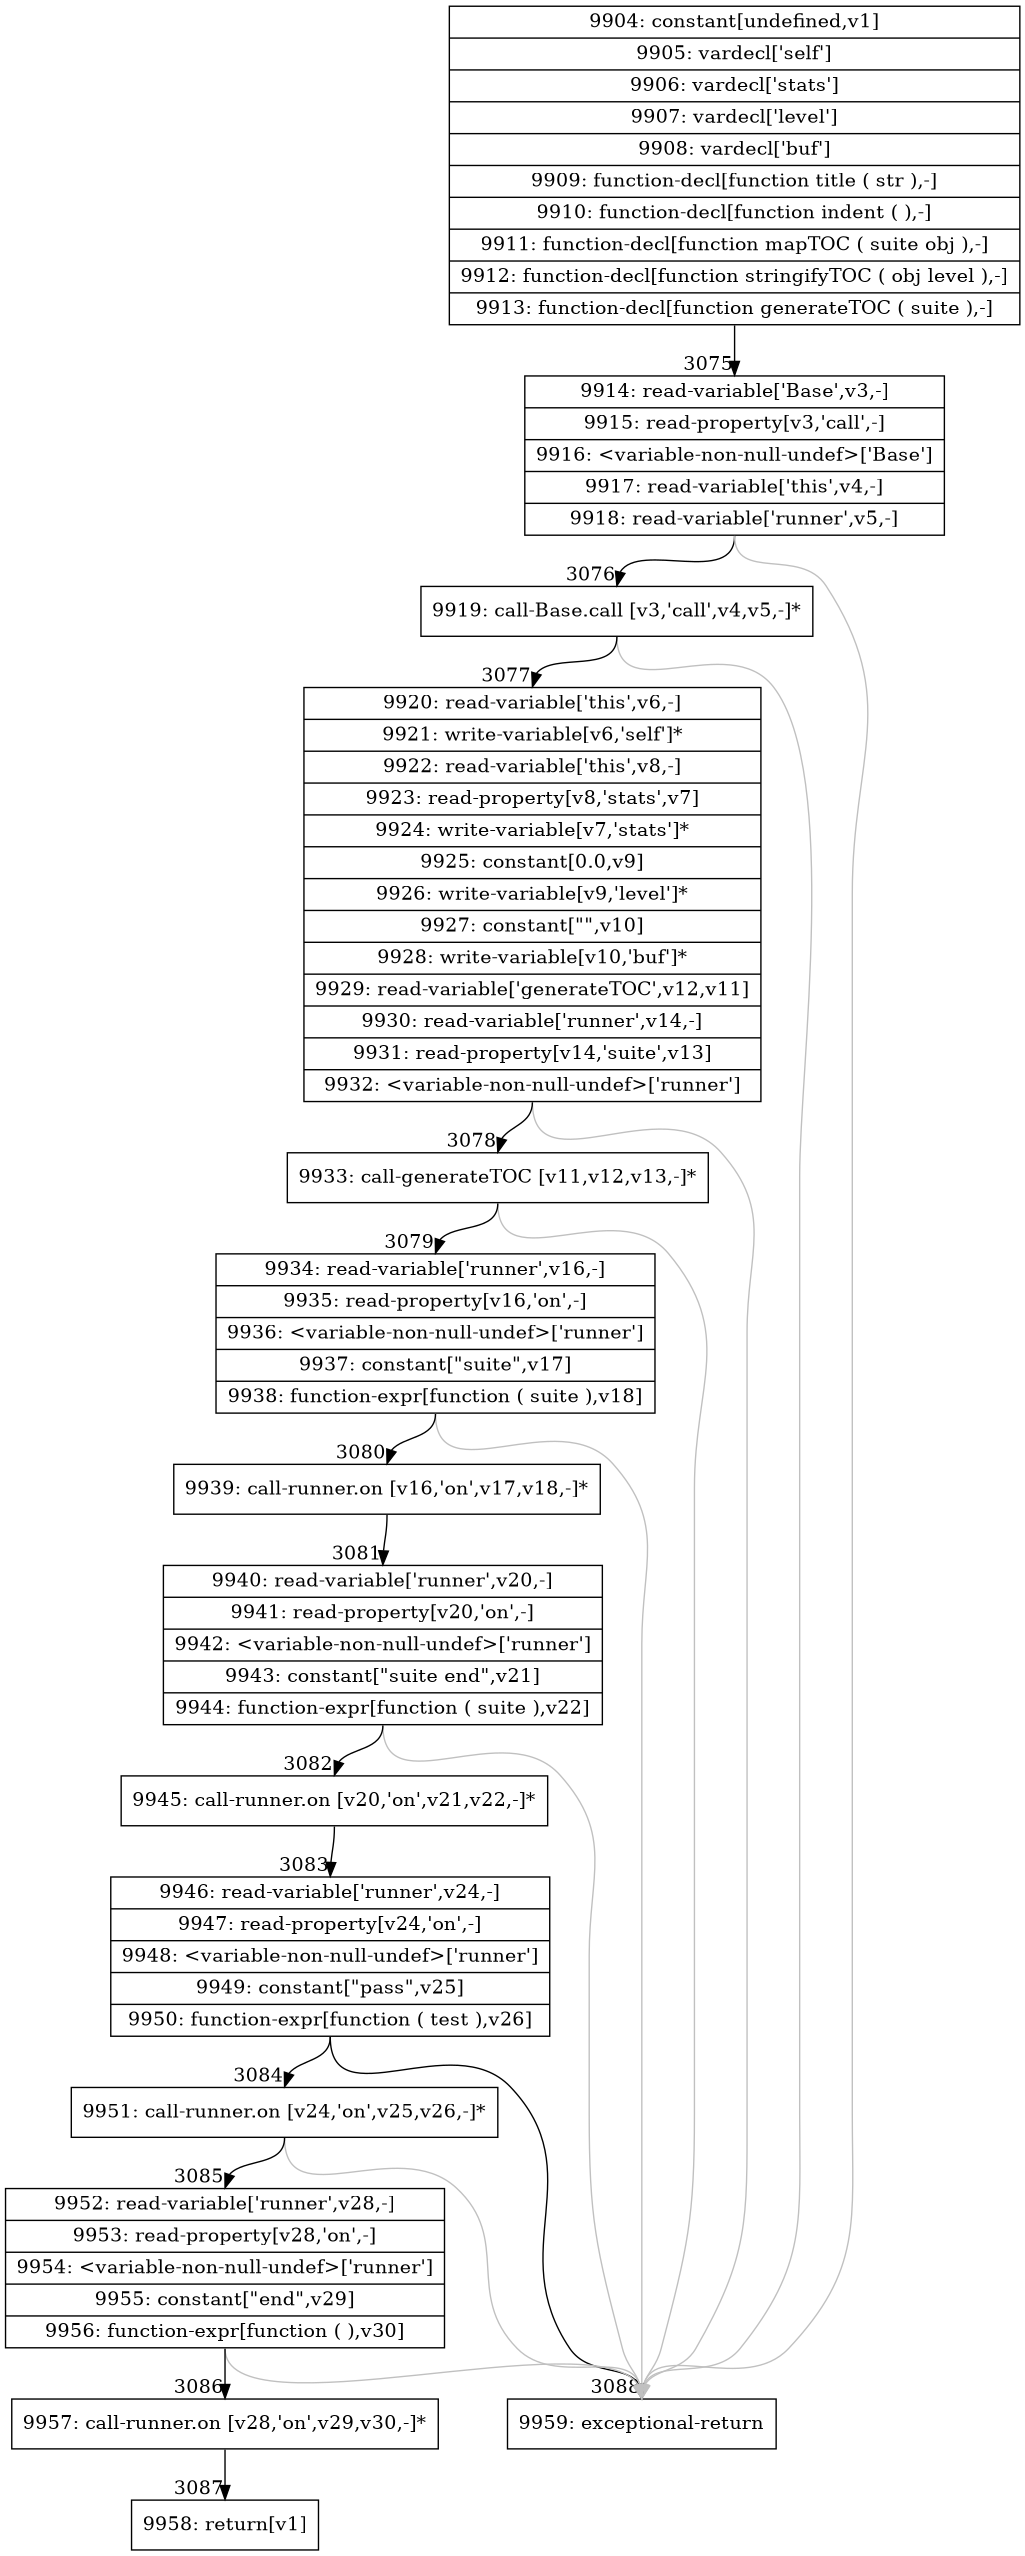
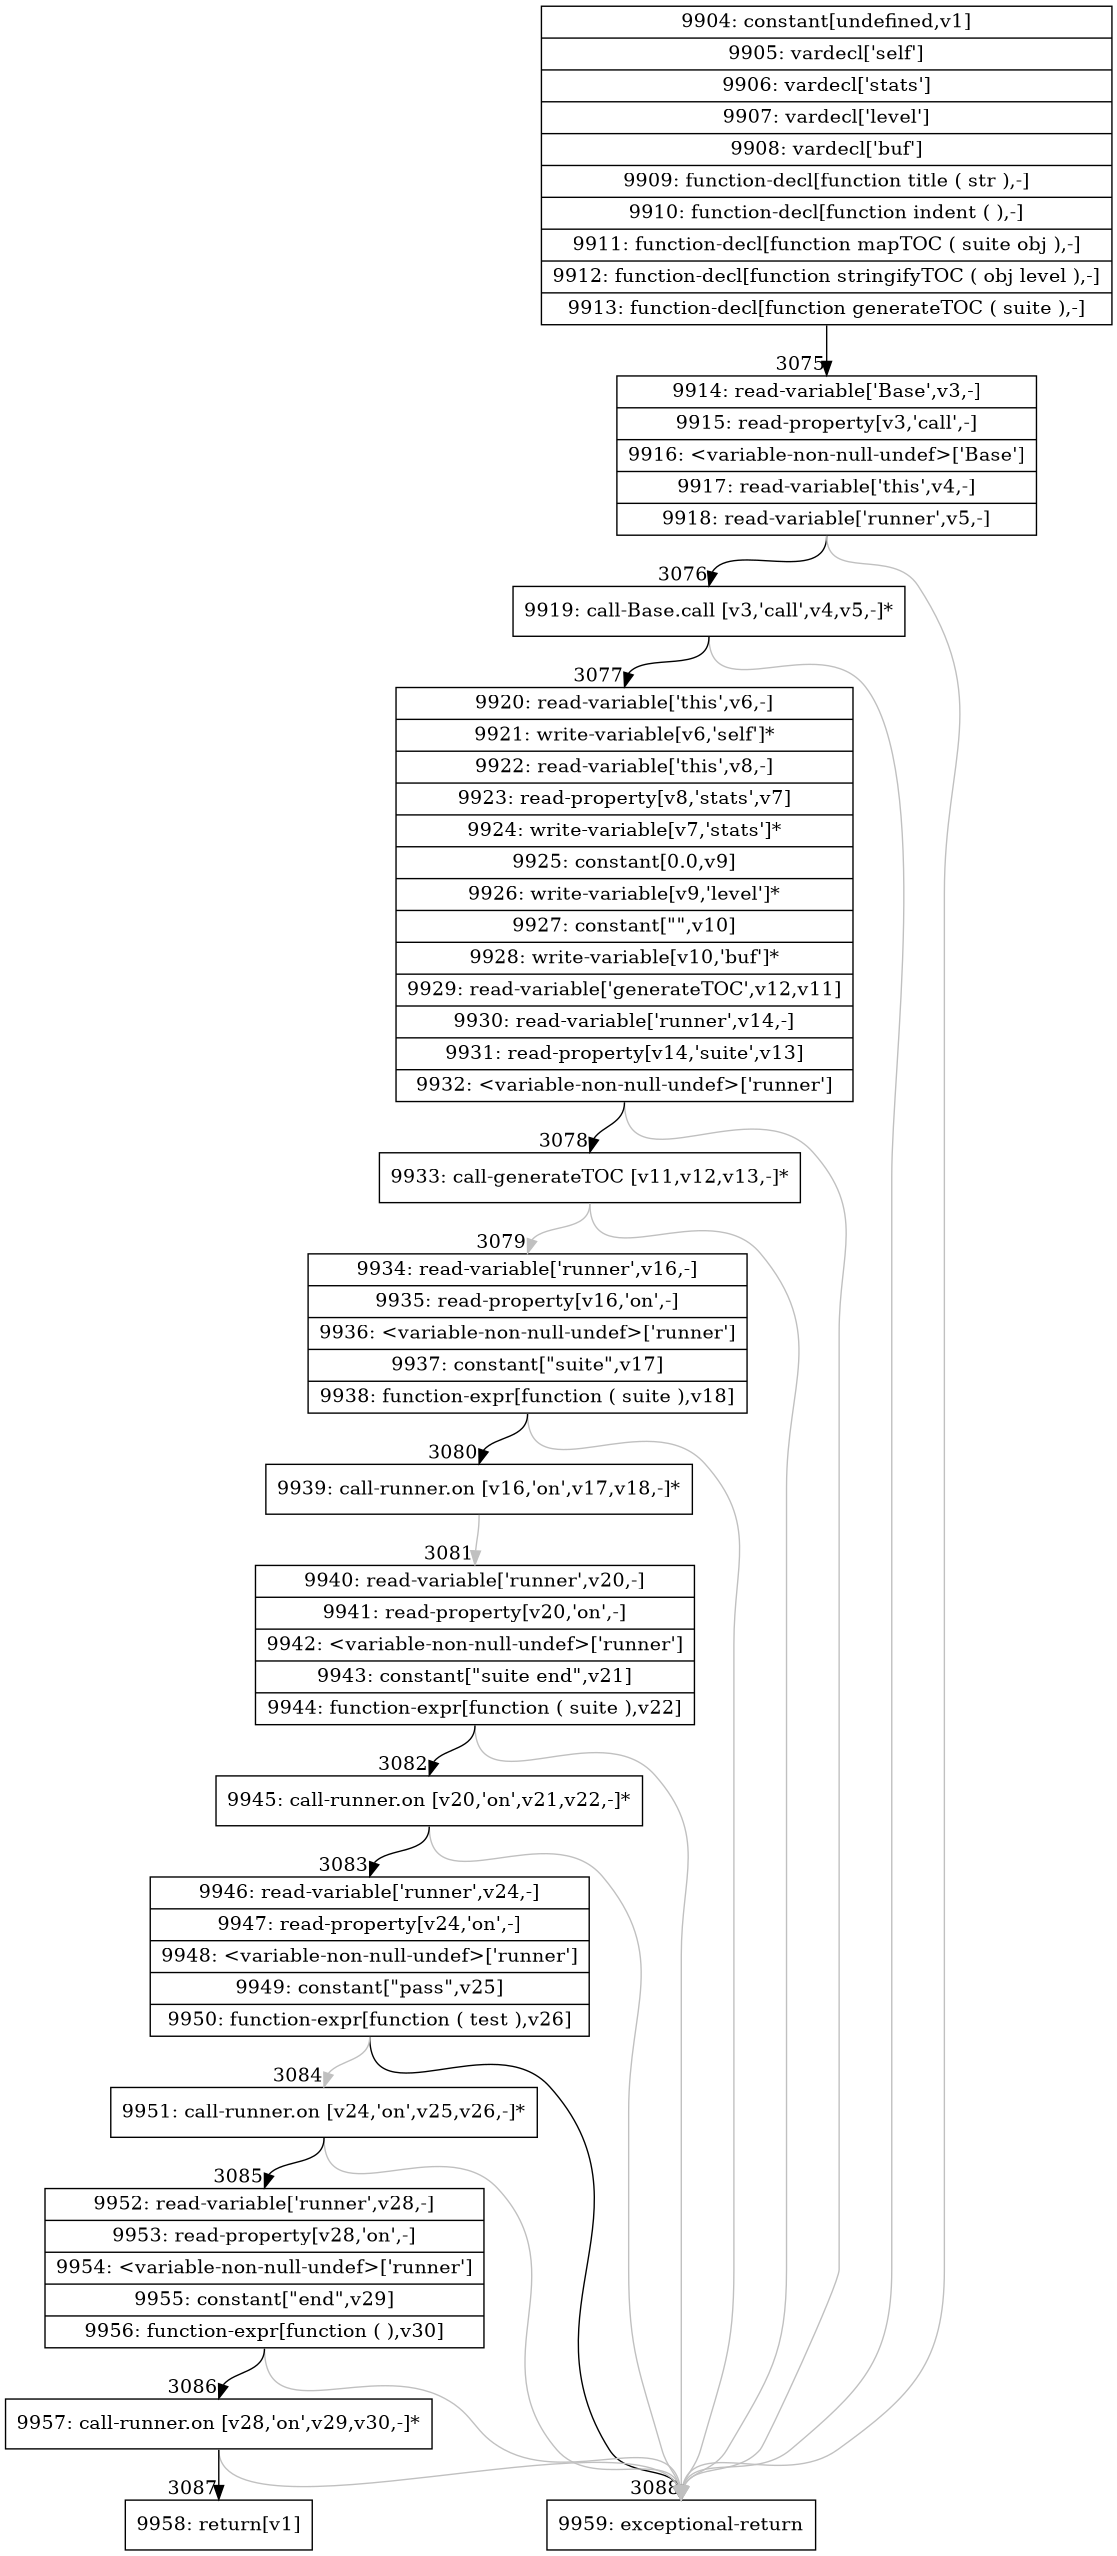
(474, 1227) -> (566, 1227)
(386, 1533) -> (478, 1533)
(314, 2059) -> (354, 2059)
none -> (630, 2079)
none -> (443, 2475)
